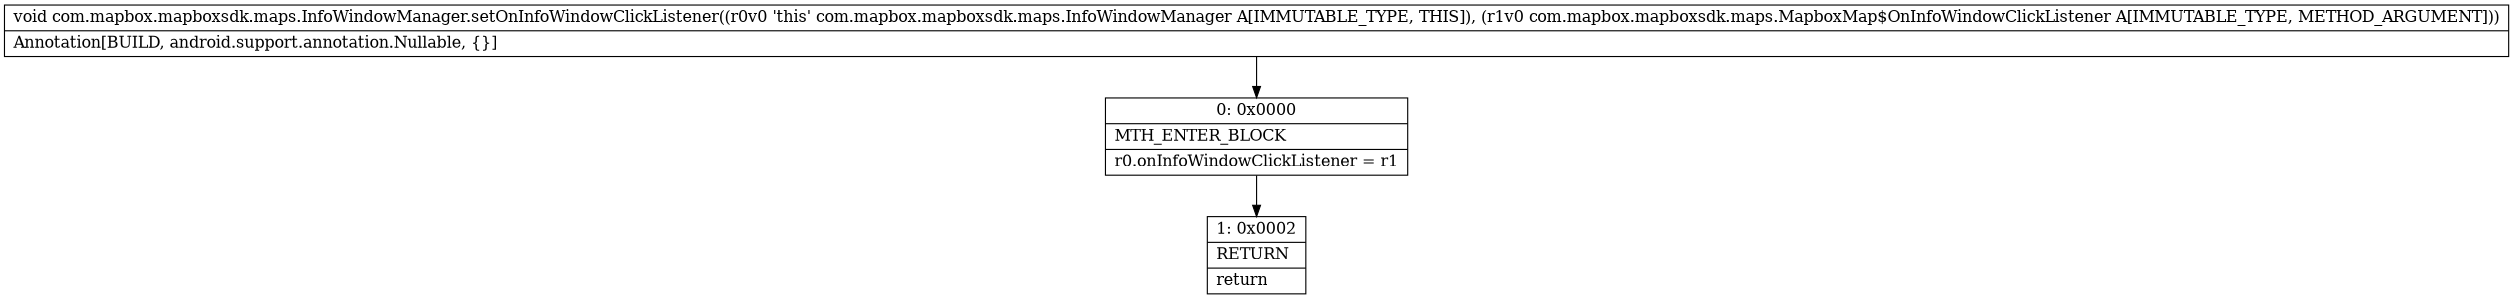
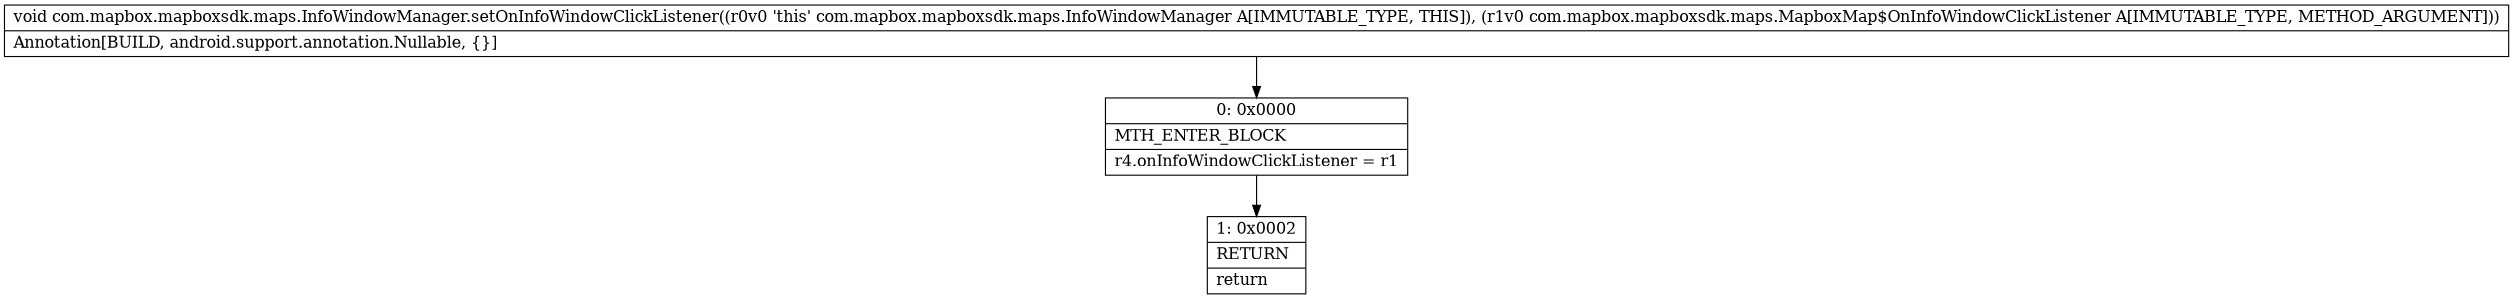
(1257, 162) -> (1257, 162)
